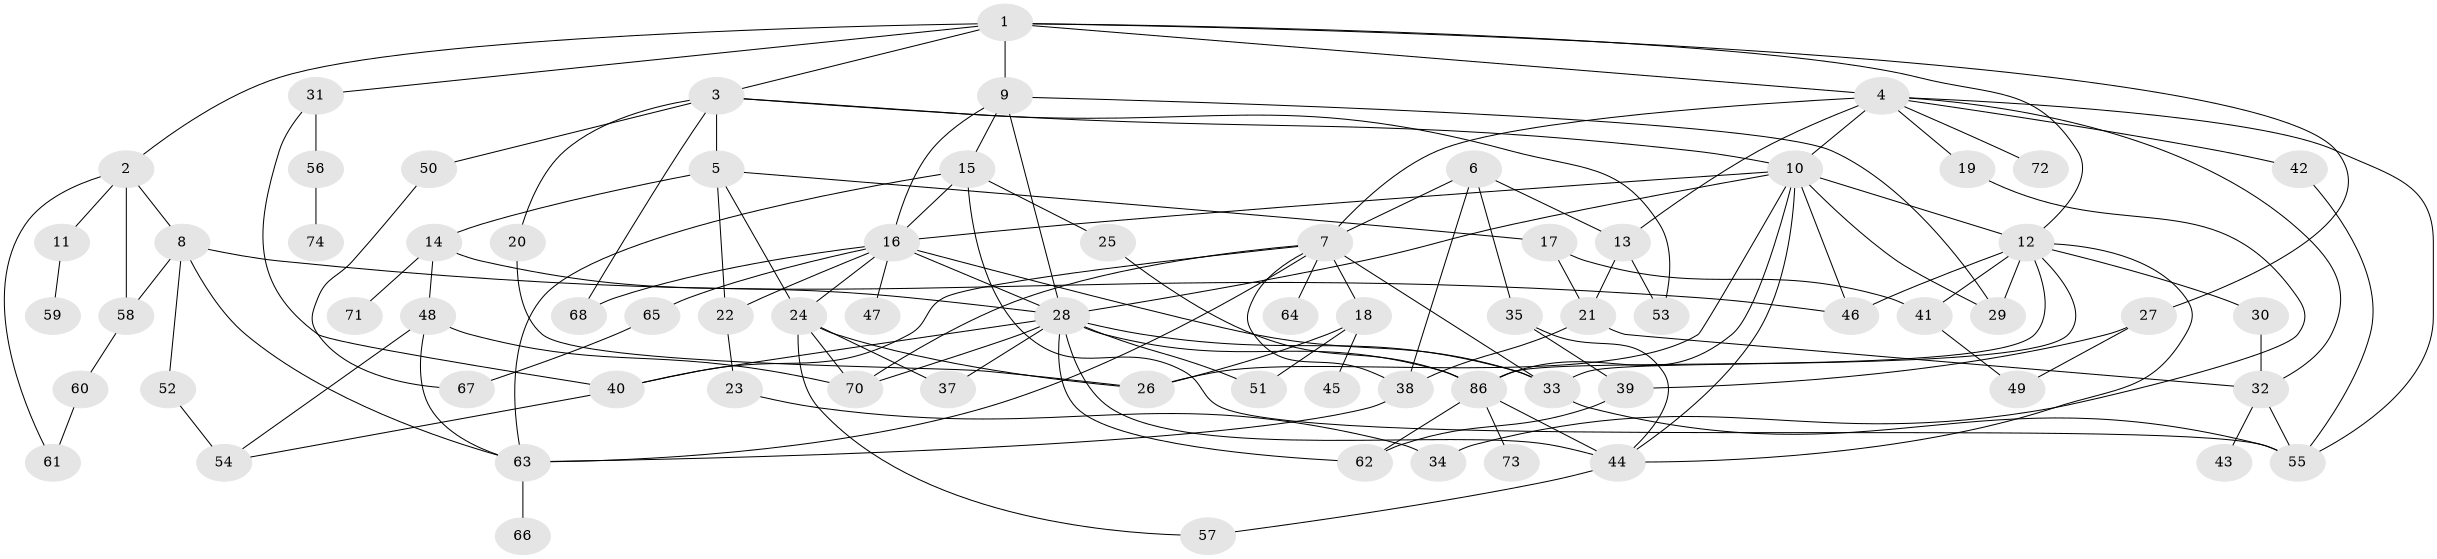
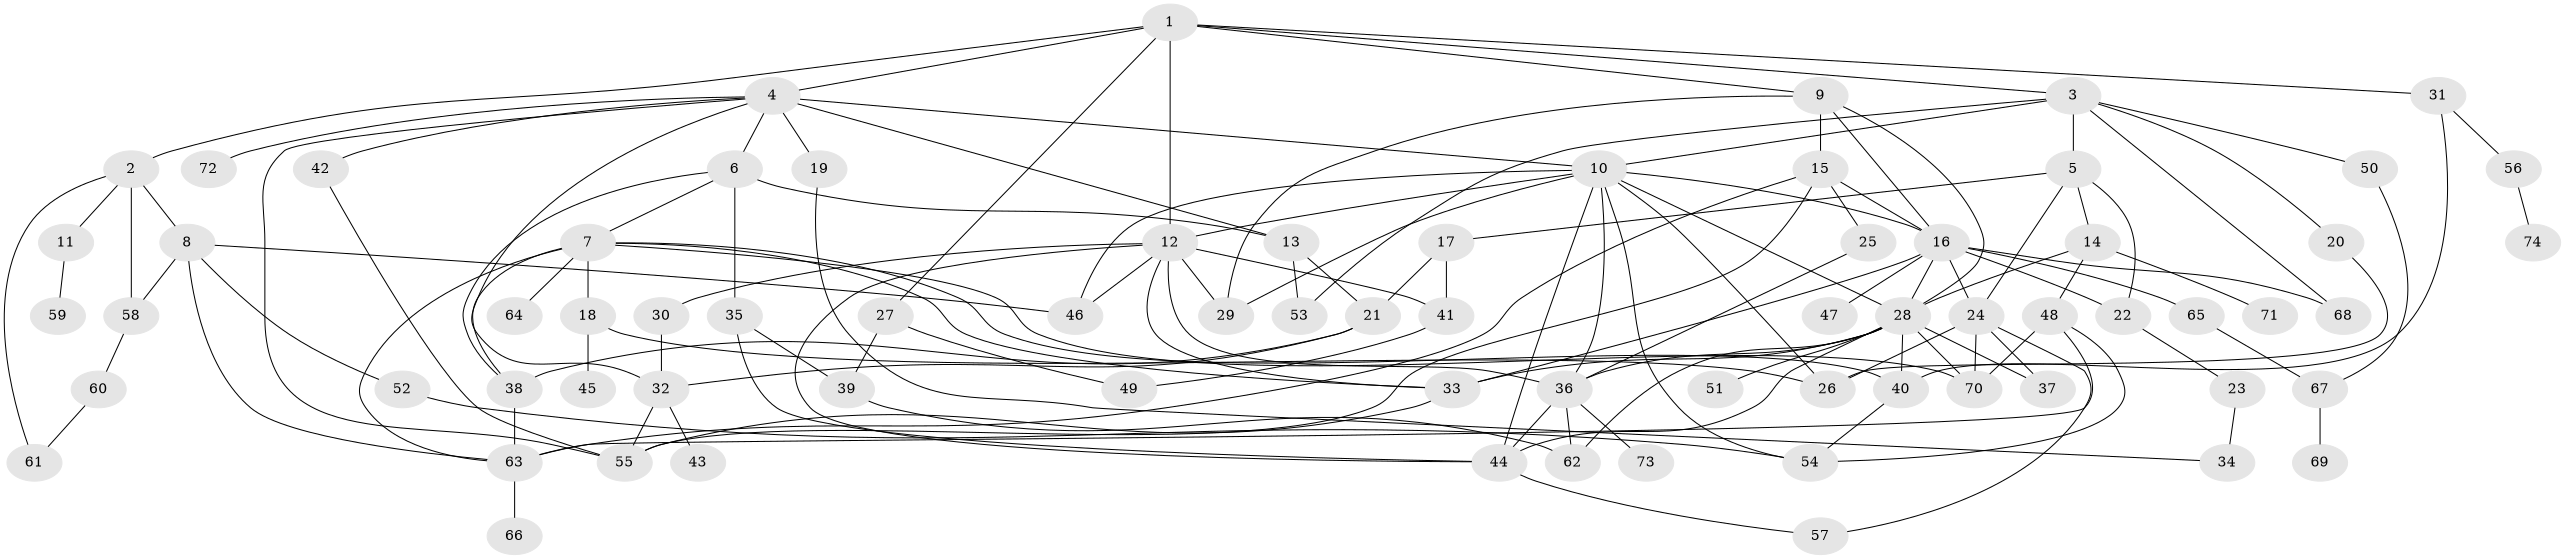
(1555, 125) -> (754, 133)
(1311, 353) -> none
none -> (1654, 375)
(1479, 389) -> (1565, 389)
none -> (2320, 463)
